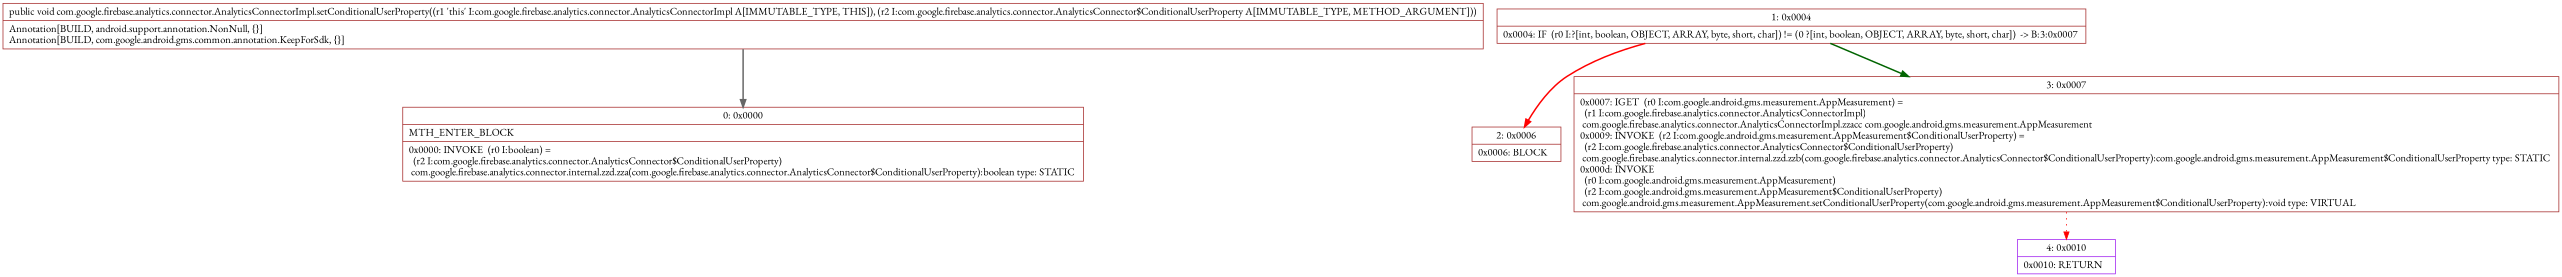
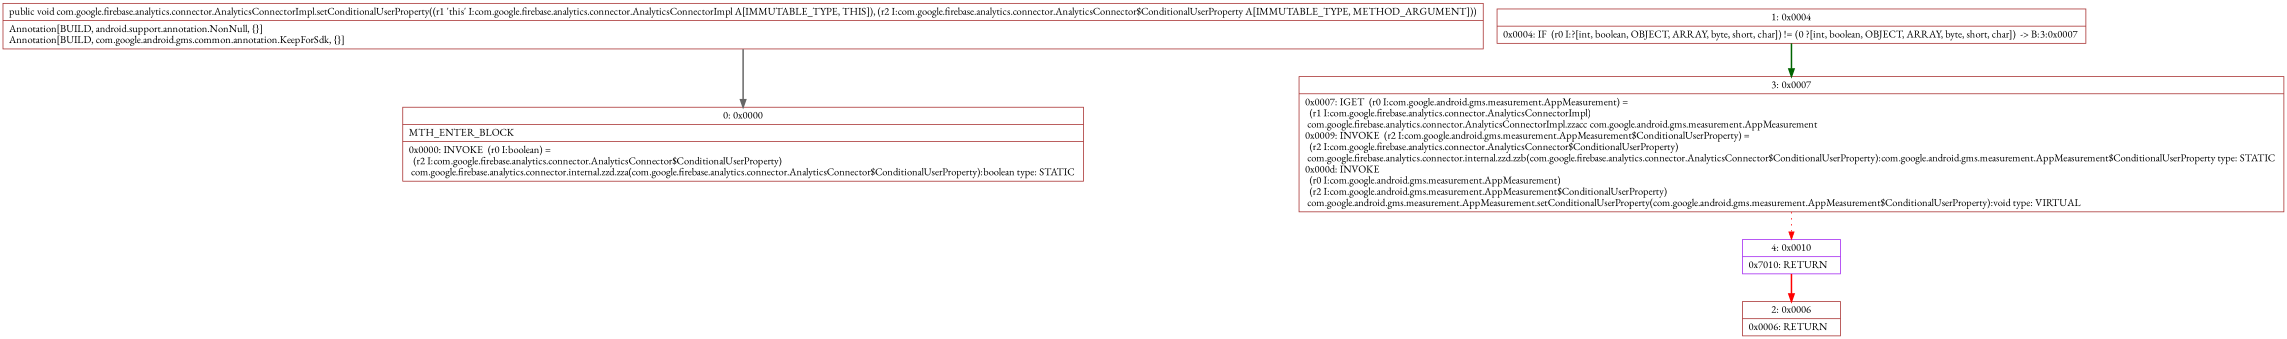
(1578, 70) -> (1791, 284)
(1516, 152) -> (1791, 327)
(2066, 265) -> (1791, 265)
